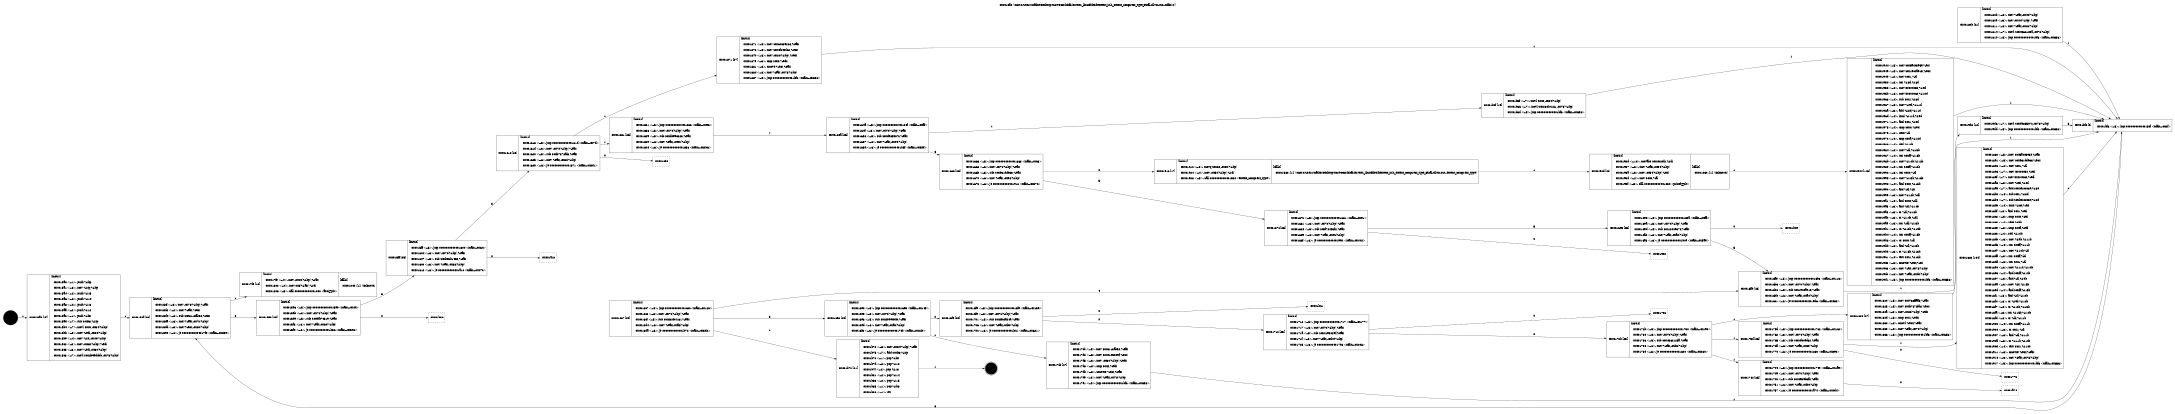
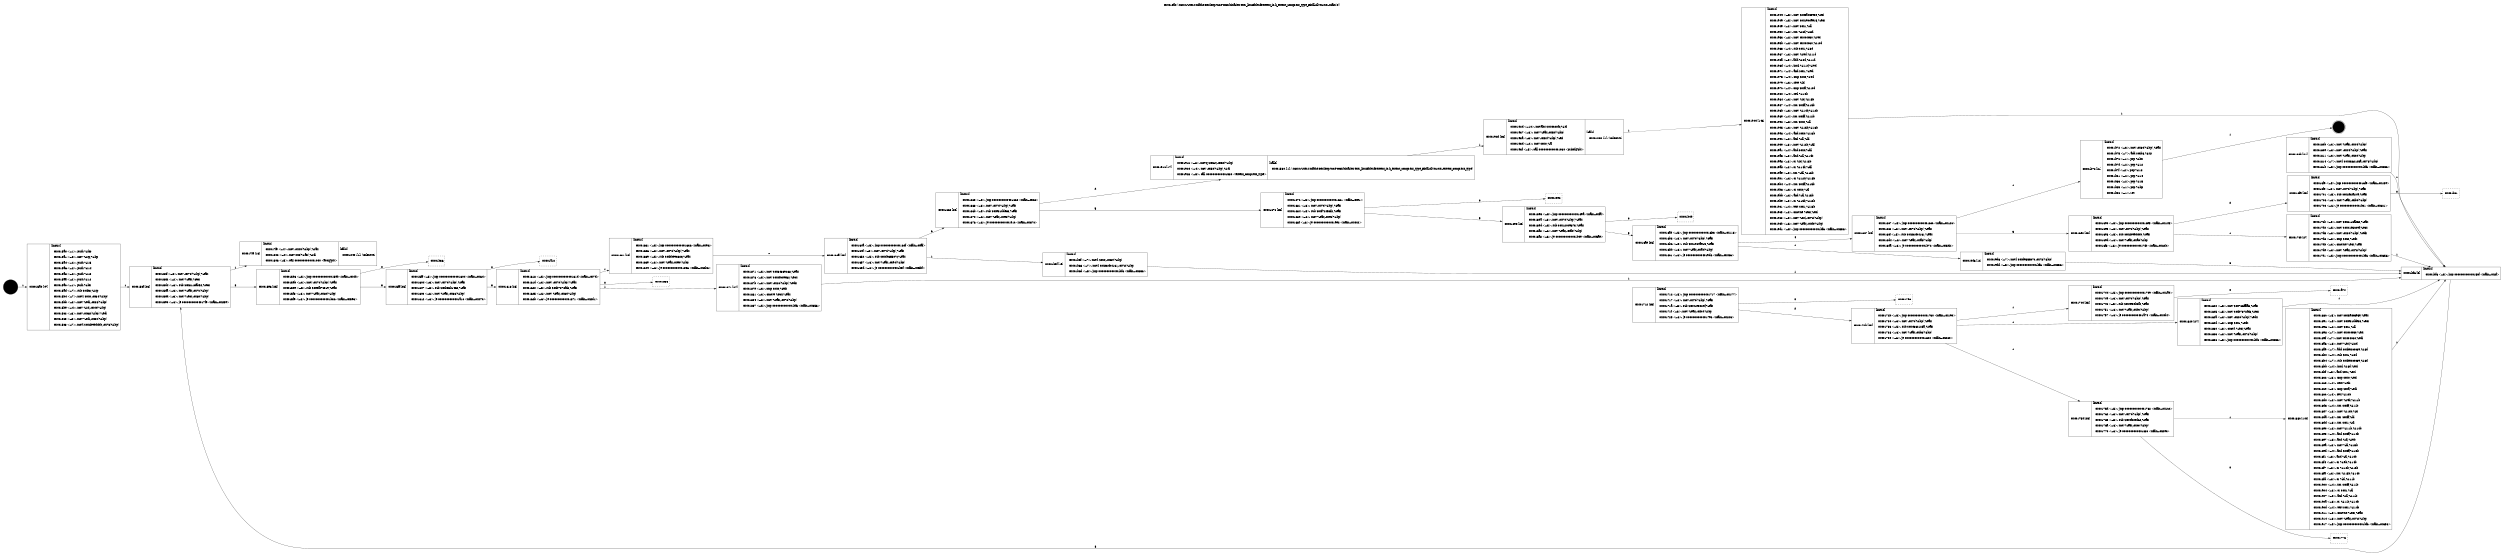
(1224, 292) -> (1794, 241)
(1152, 325) -> none
